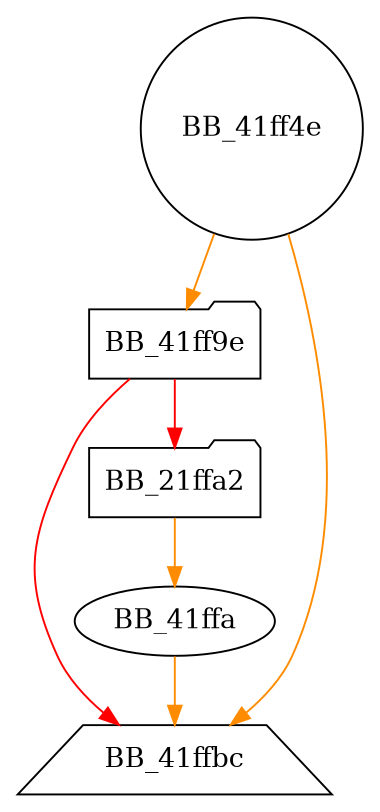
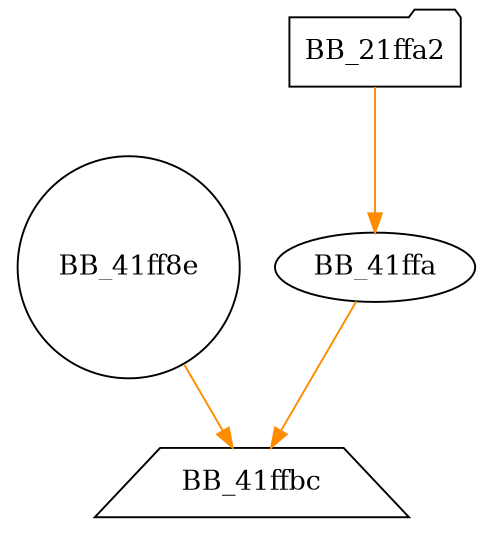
(252, 129) -> (129, 267)
(175, 344) -> none
